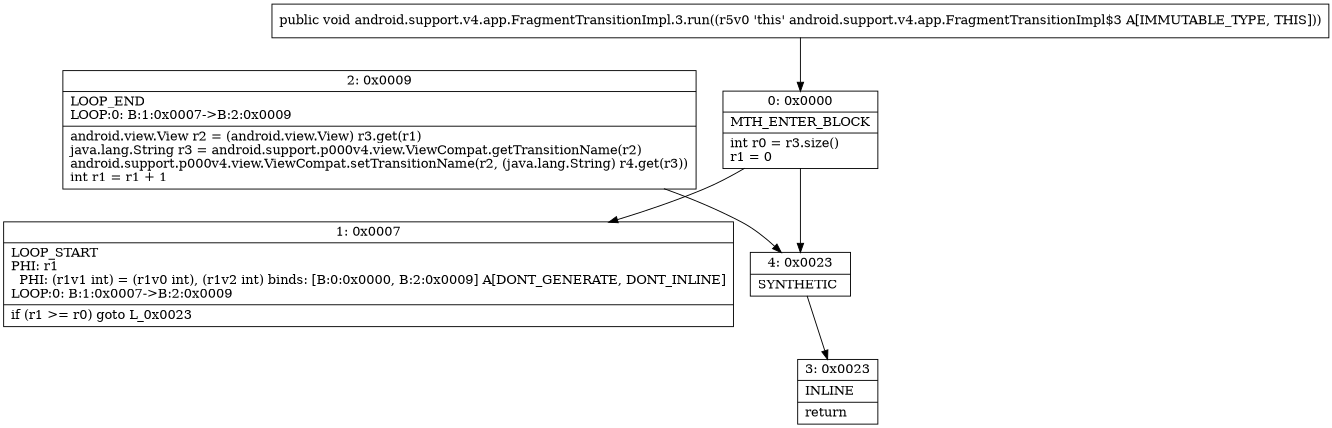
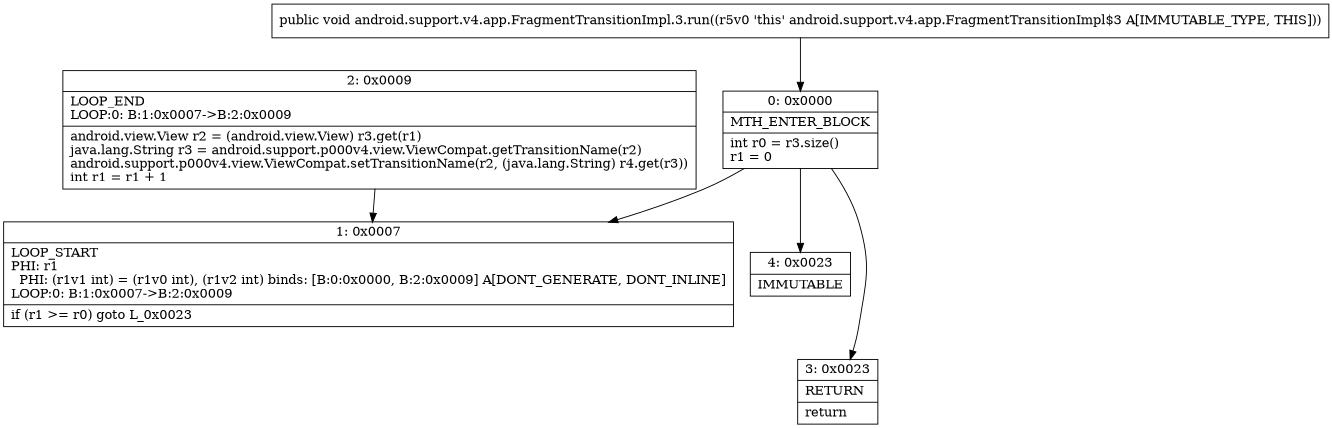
(722, 212) -> (374, 201)
(798, 285) -> (800, 285)
(816, 323) -> (866, 256)
(830, 391) -> (835, 391)
